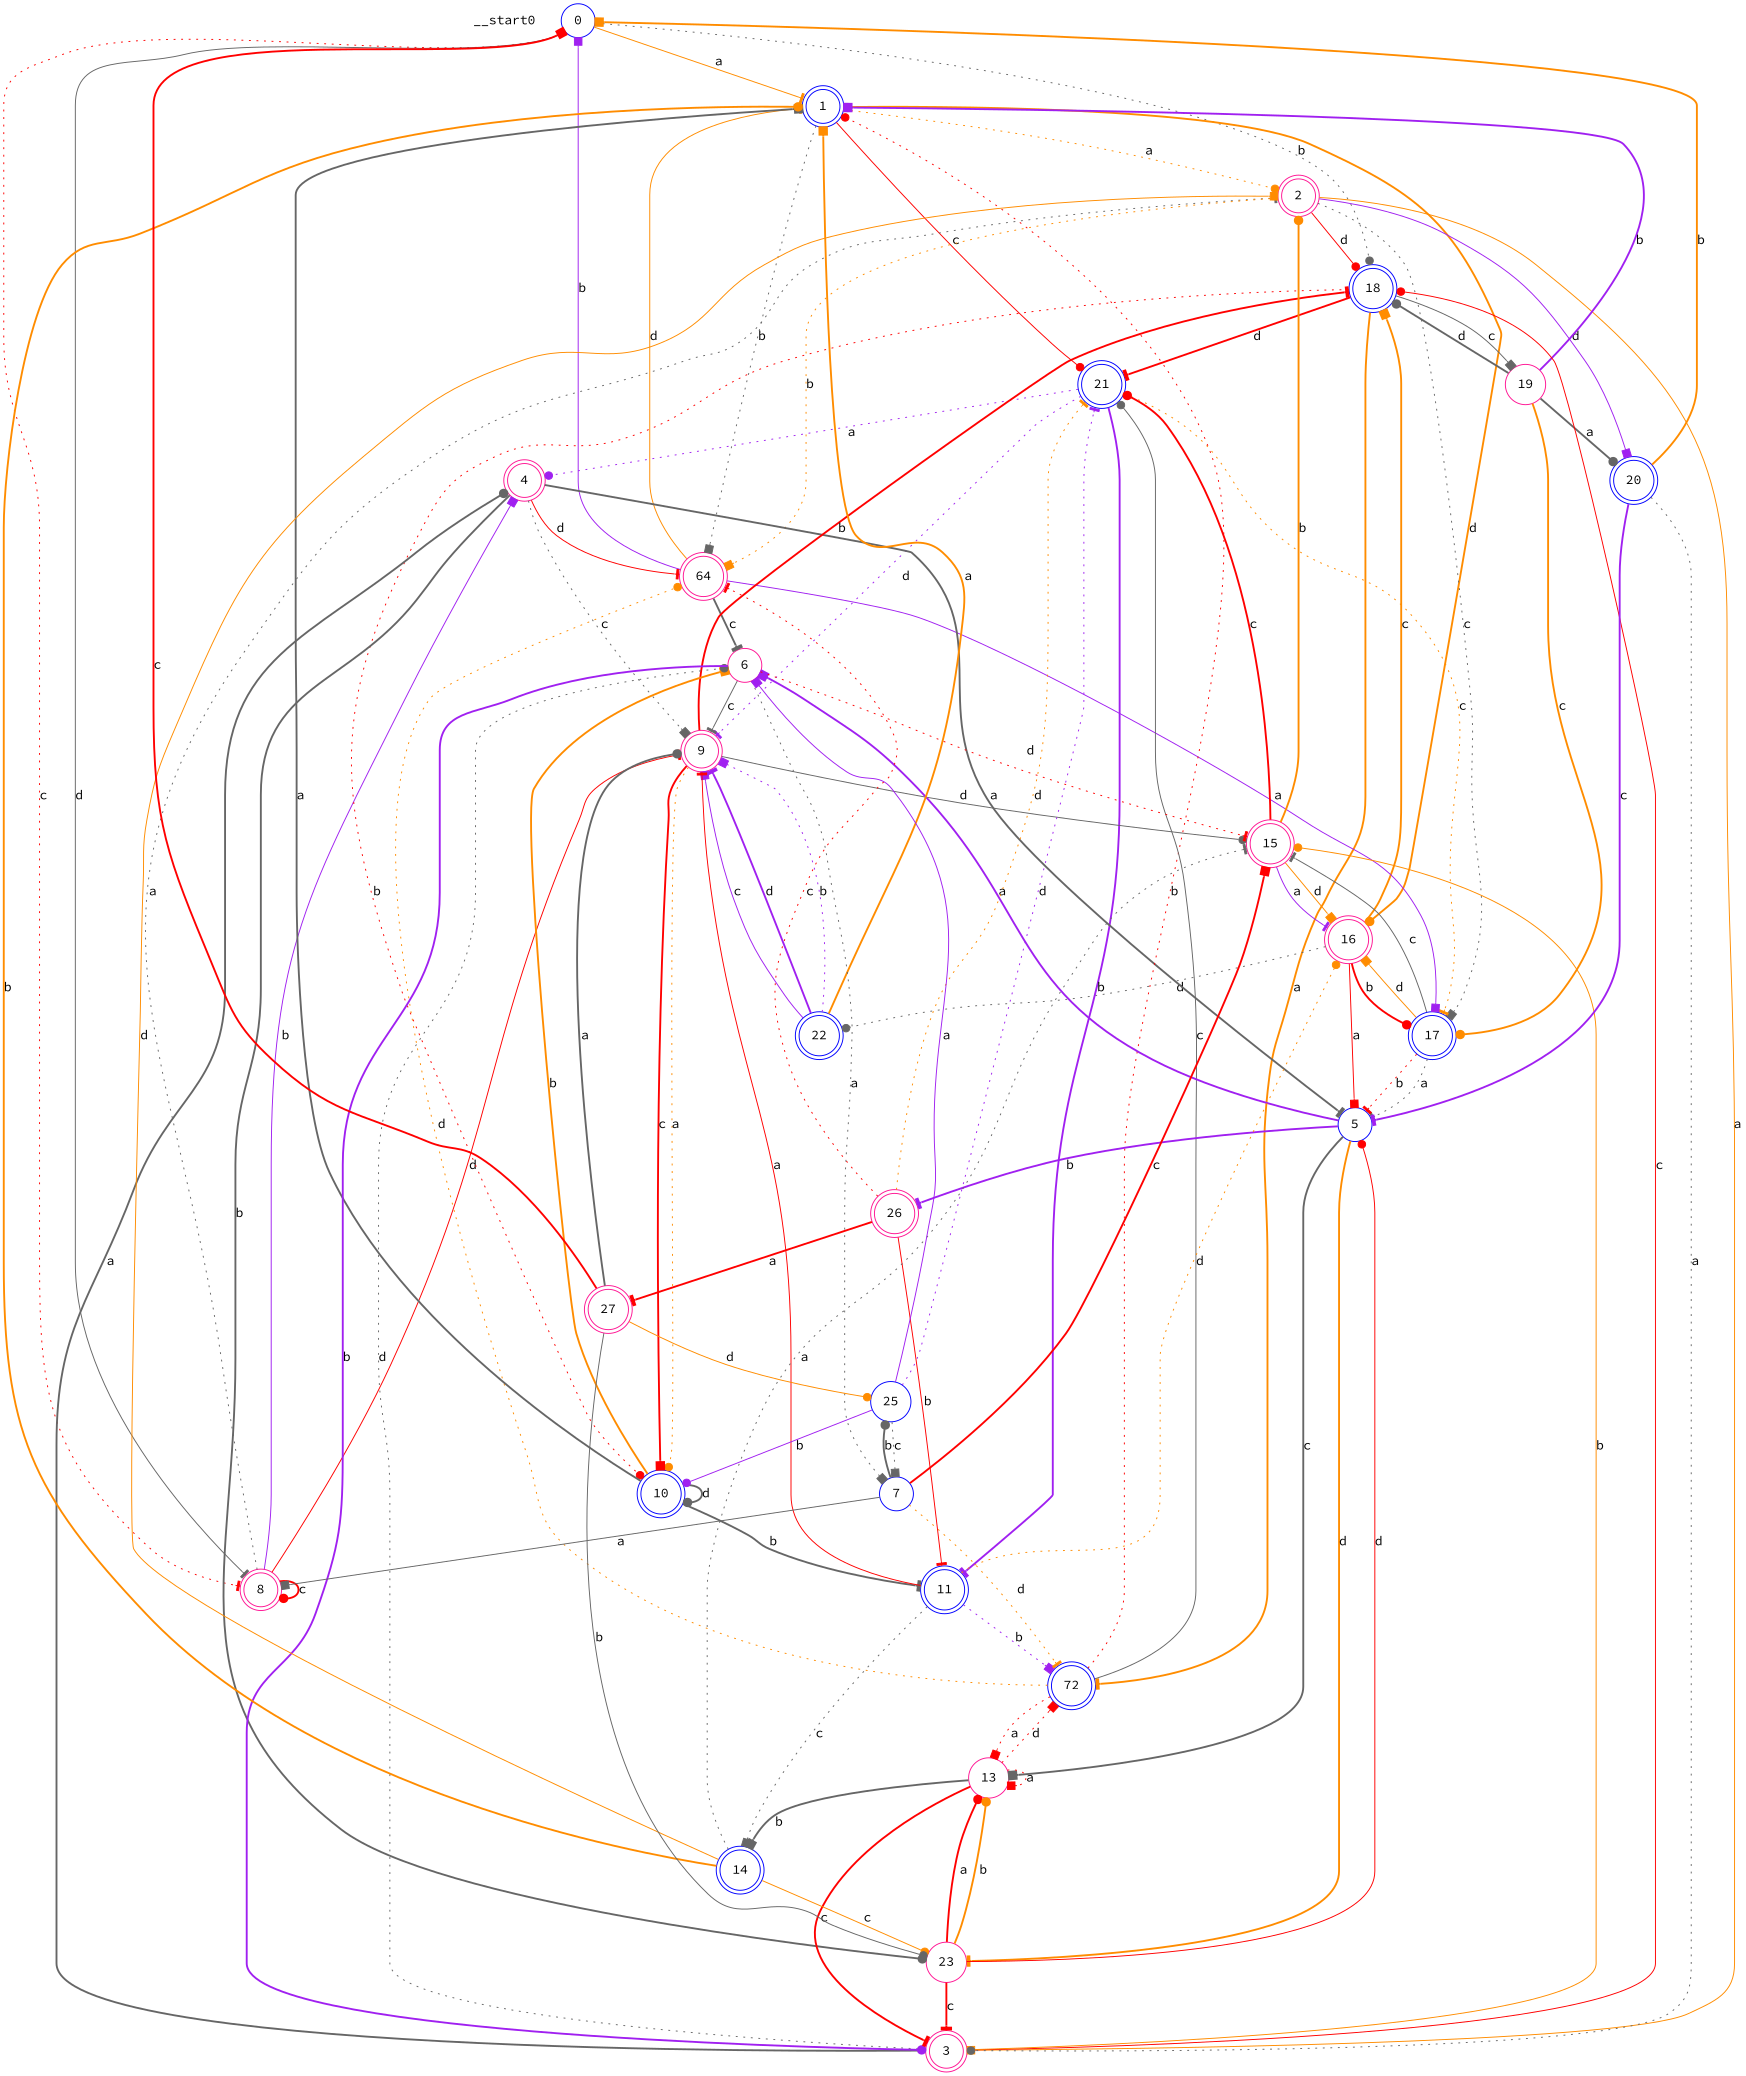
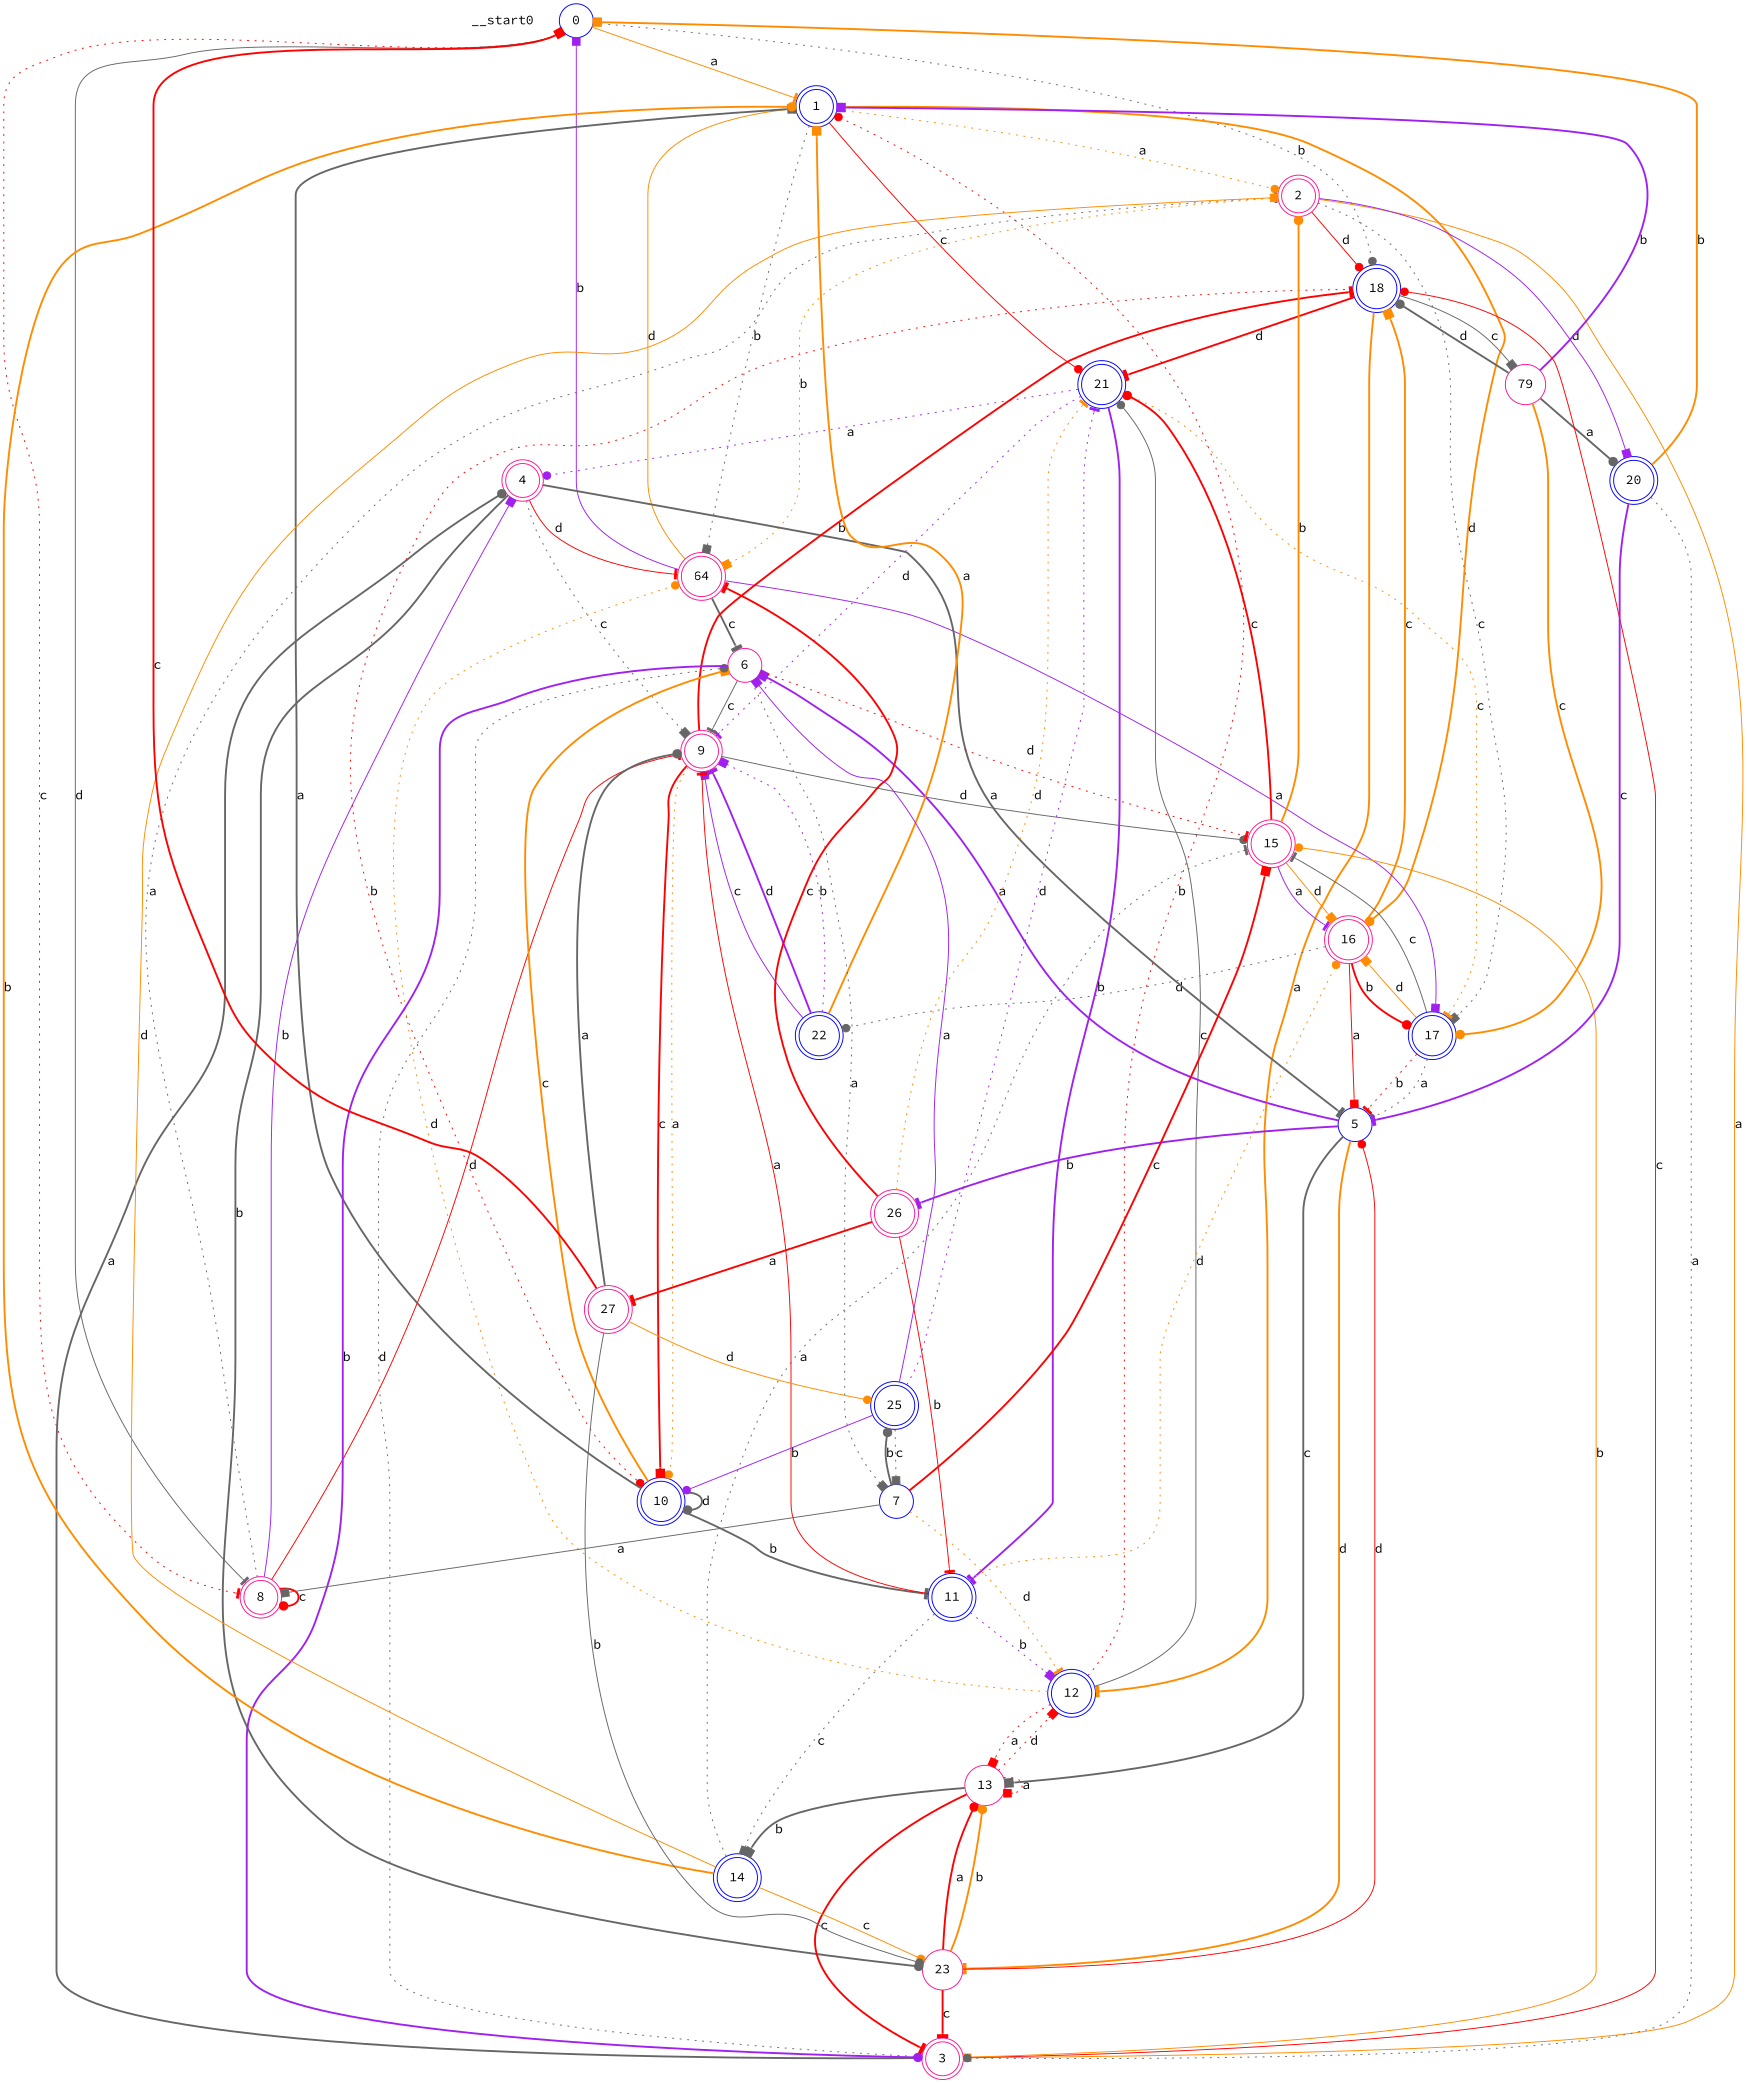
(1526, 384) -> (1526, 384)
(819, 858) -> (819, 858)
(553, 1084) -> (546, 1084)
(891, 1402) -> (895, 1405)
(1072, 1686) -> (1072, 1693)
